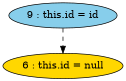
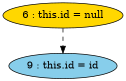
(63, 37) -> (63, 37)
